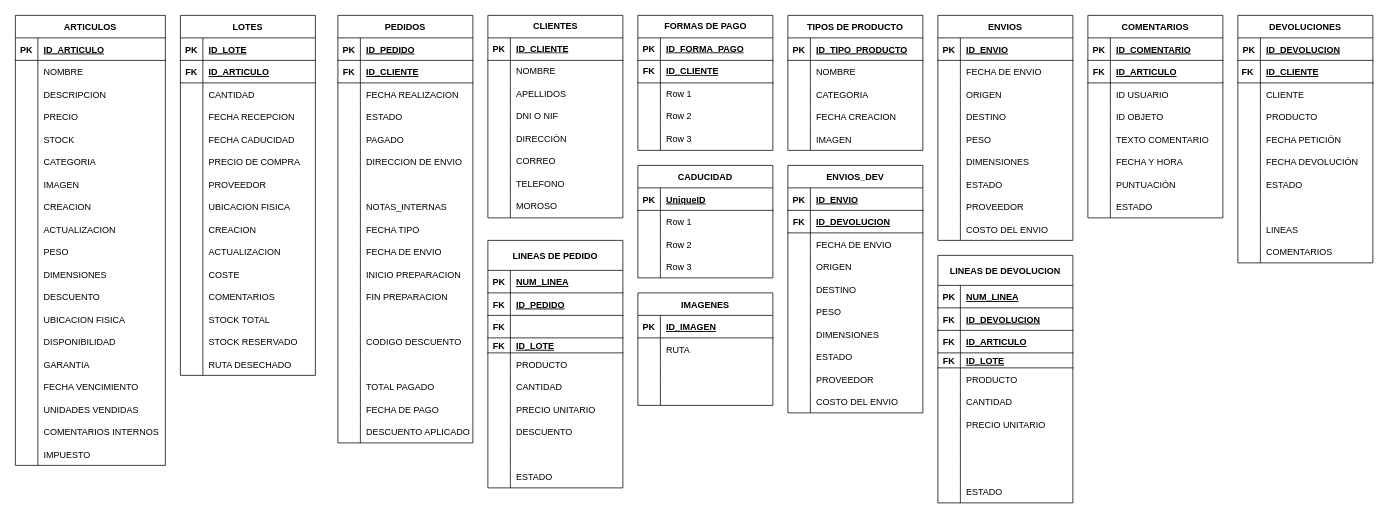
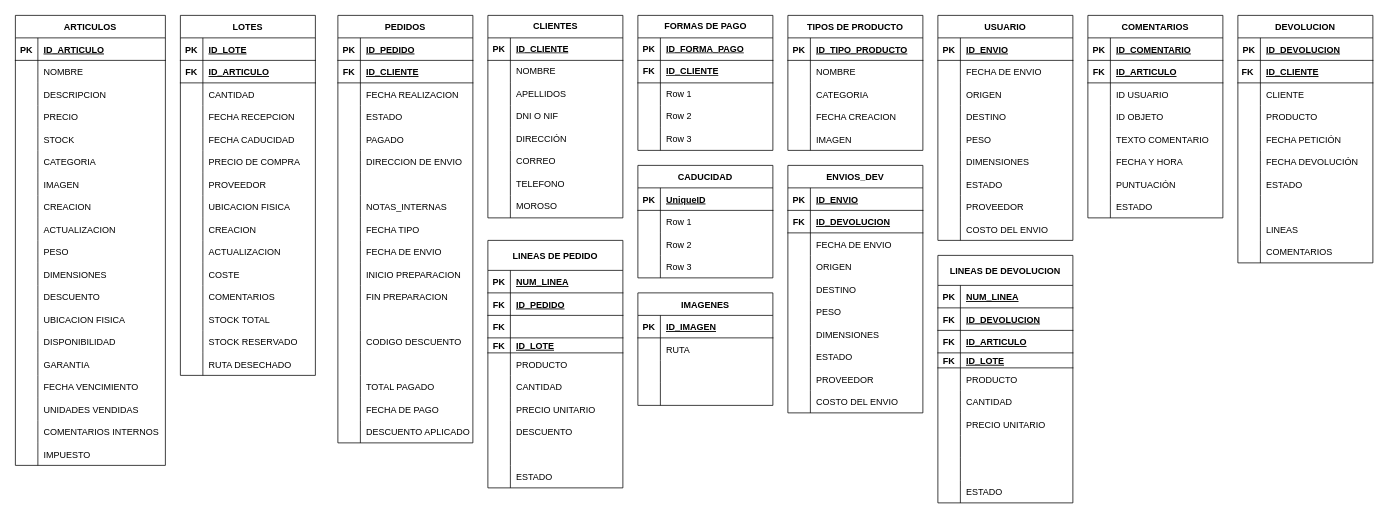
(1005, 27) -> (1005, 27)
(1305, 27) -> (1305, 27)
